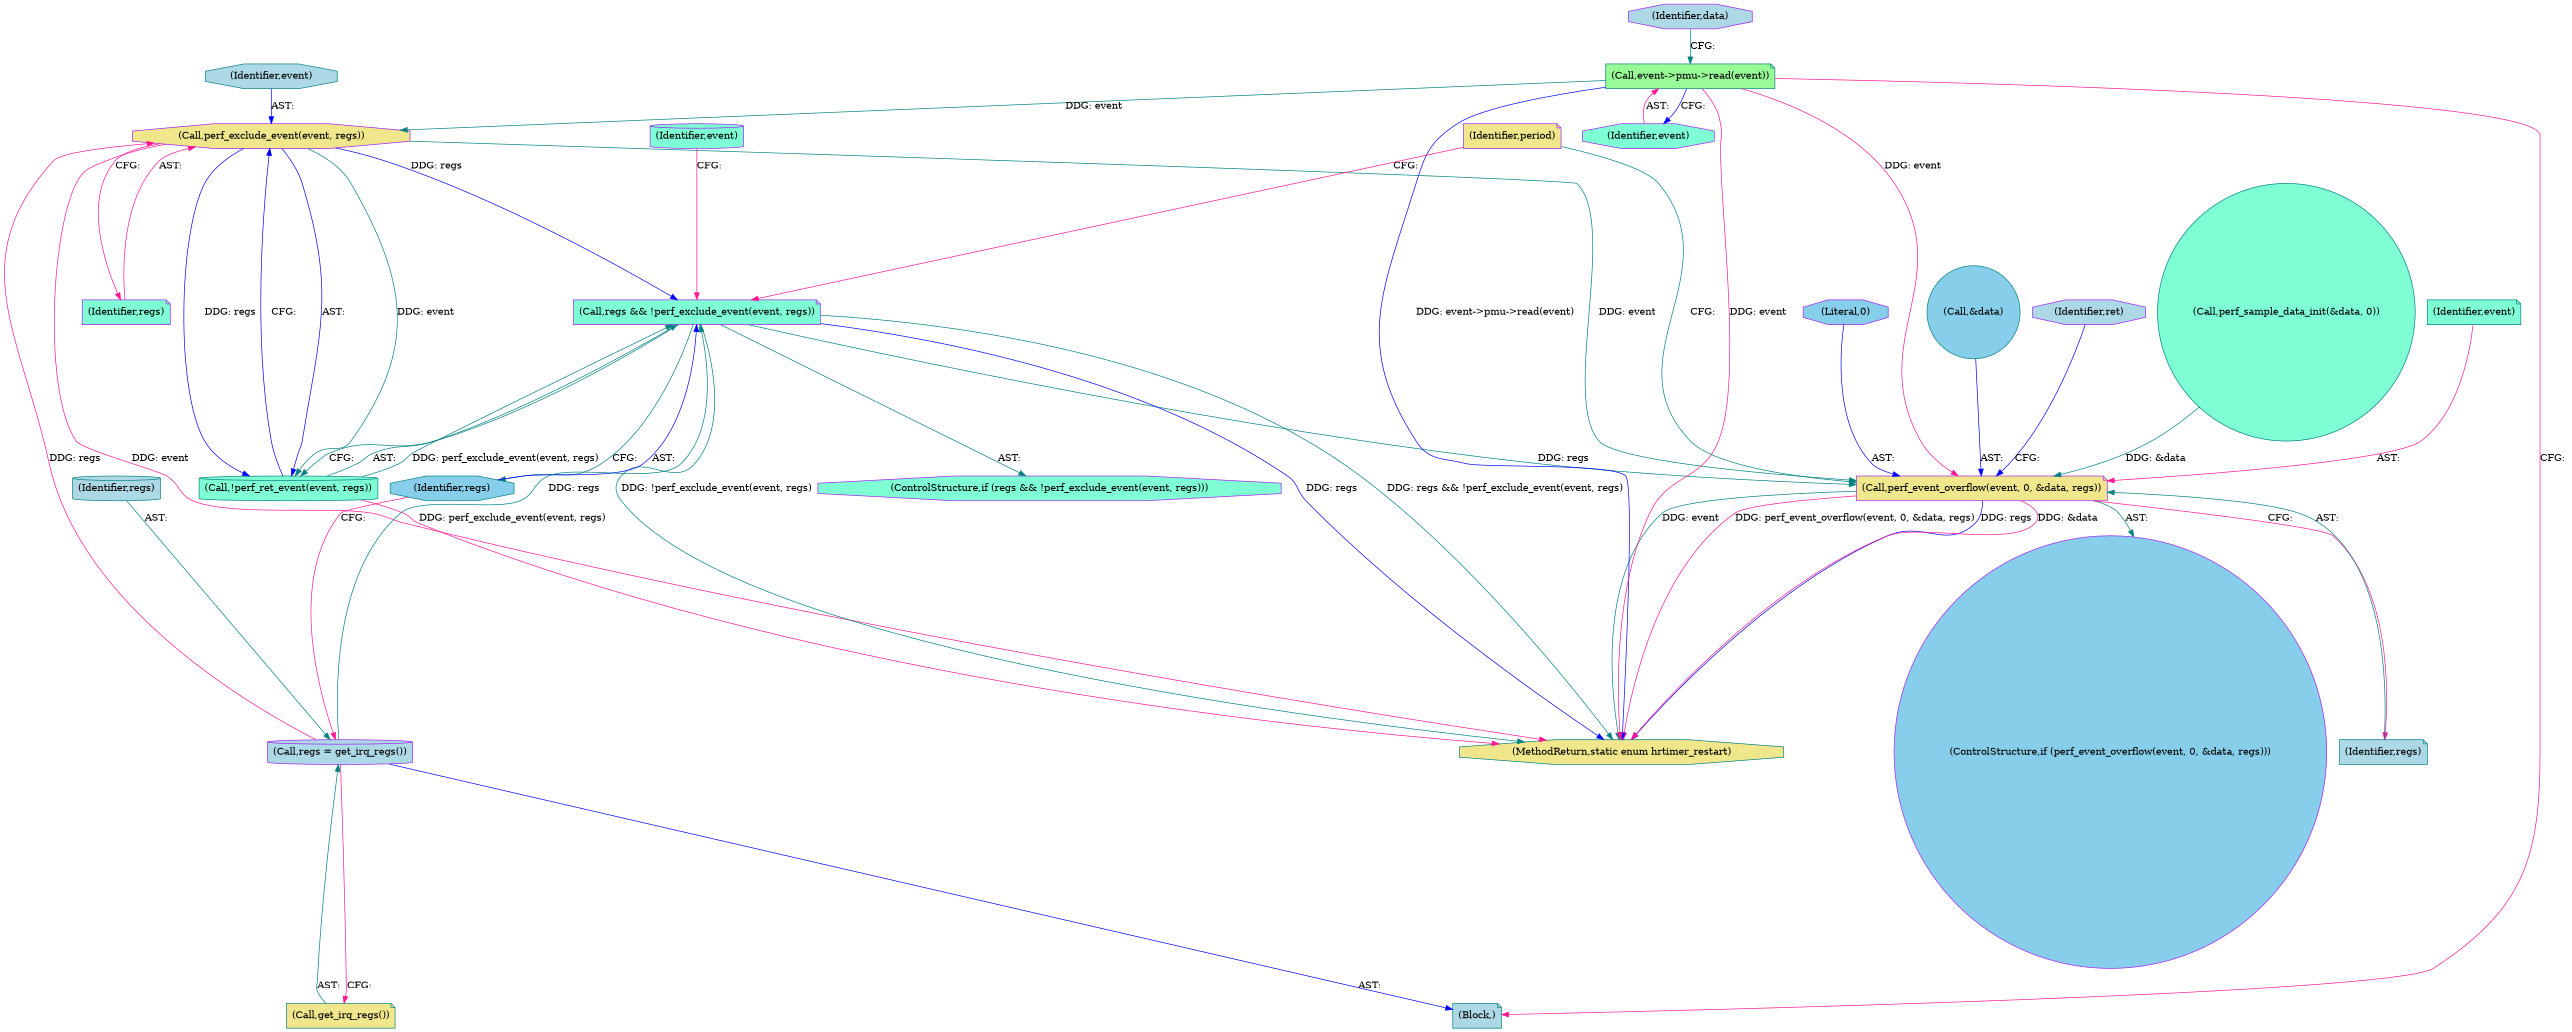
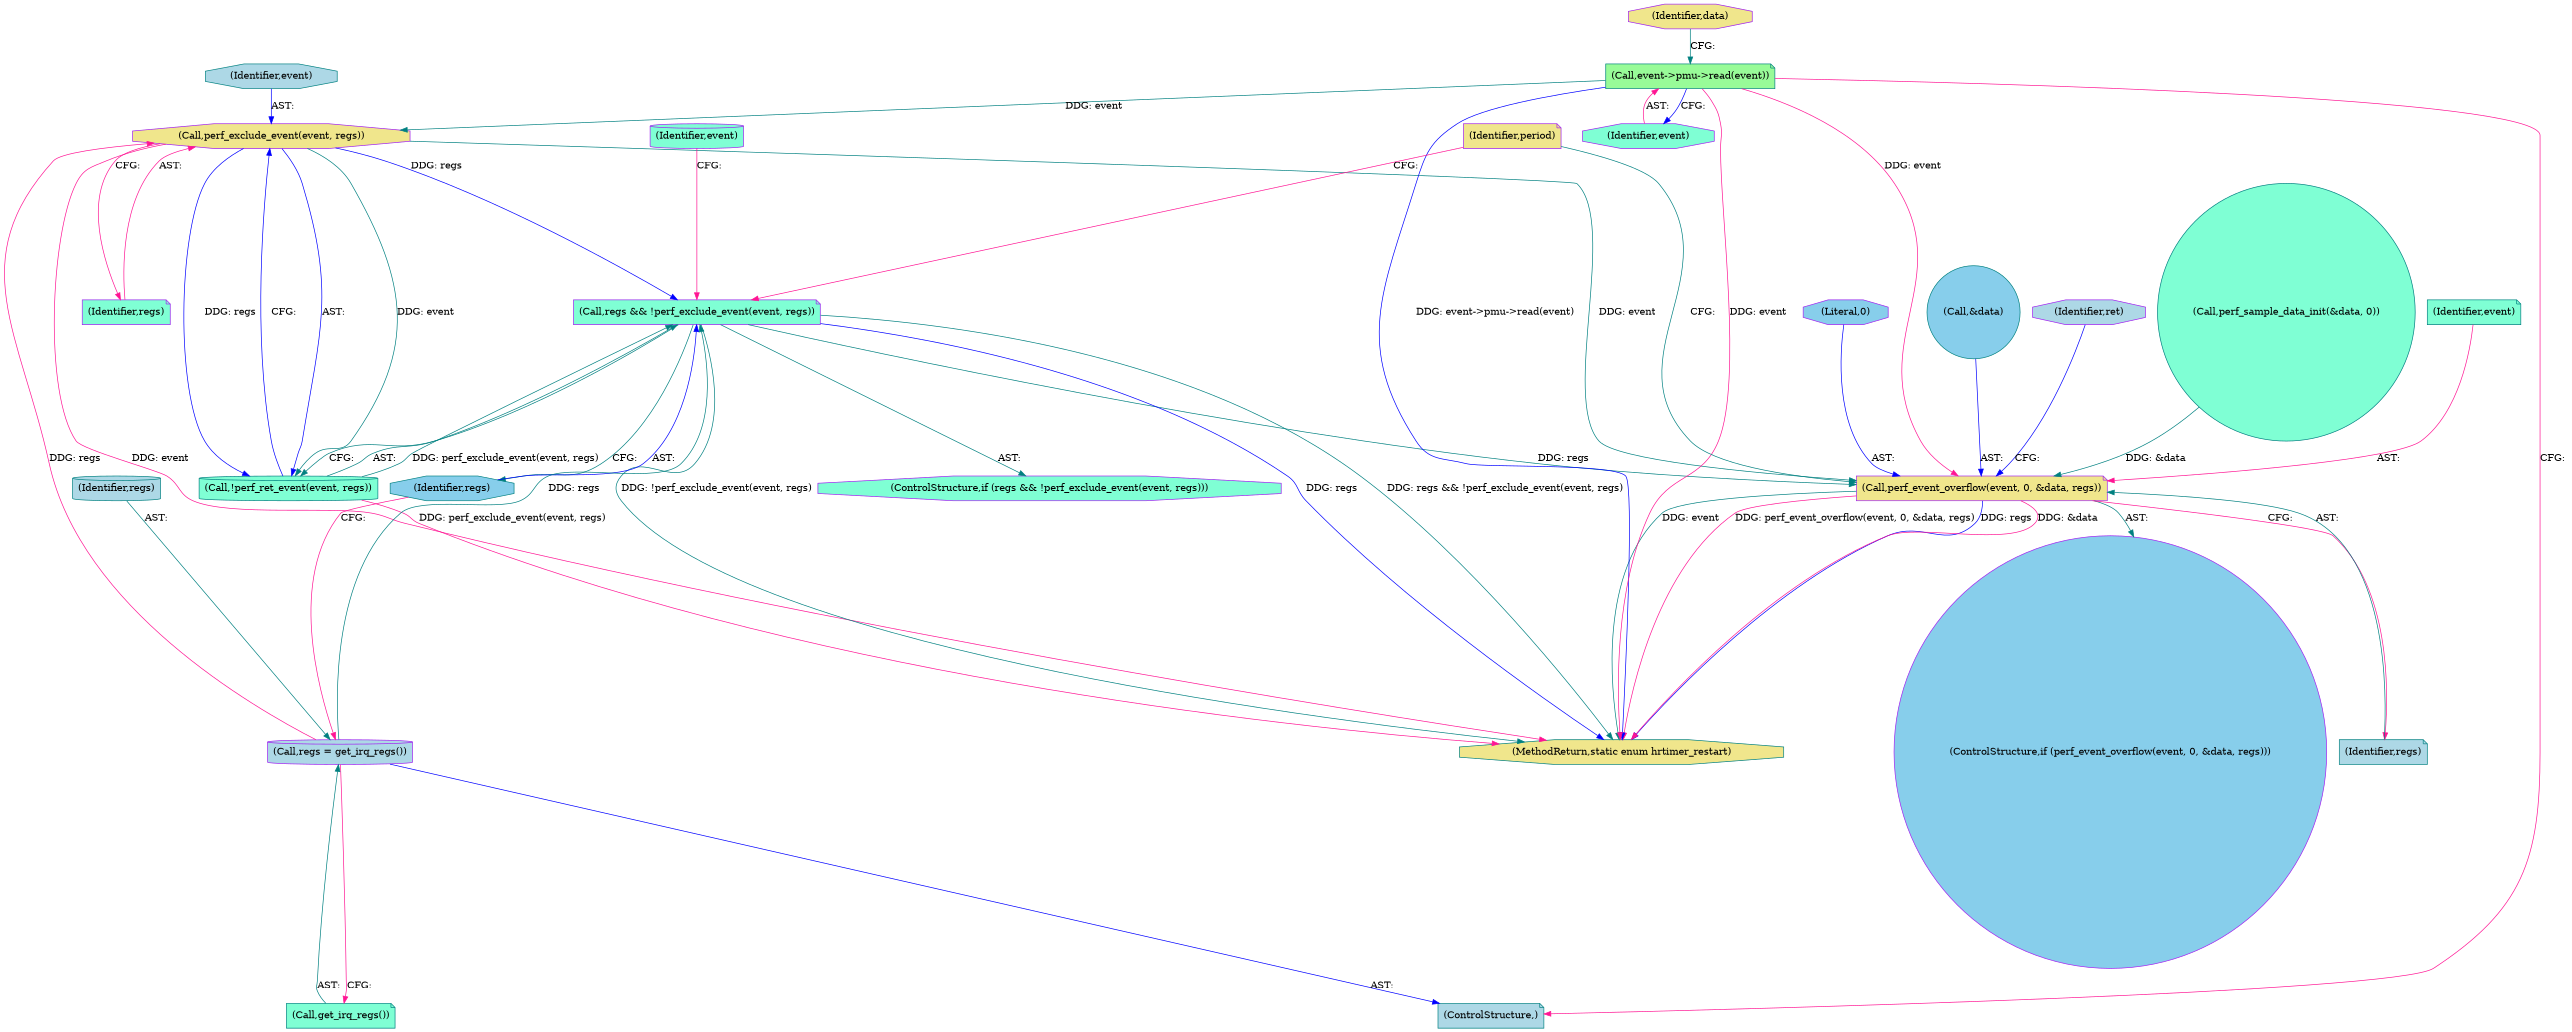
(1690, 16) -> (1690, 16)
(341, 1016) -> (341, 1016)
(1477, 1016) -> (1491, 1016)
